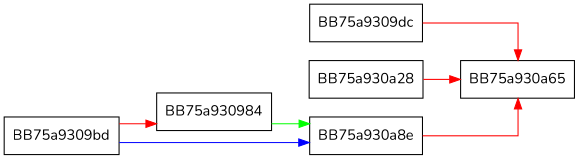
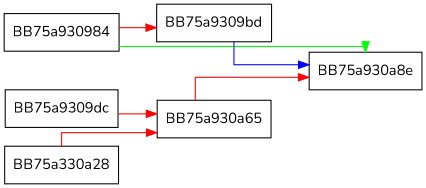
(366, 79) -> (62, 165)
(133, 124) -> (133, 28)
(484, 136) -> (235, 77)
